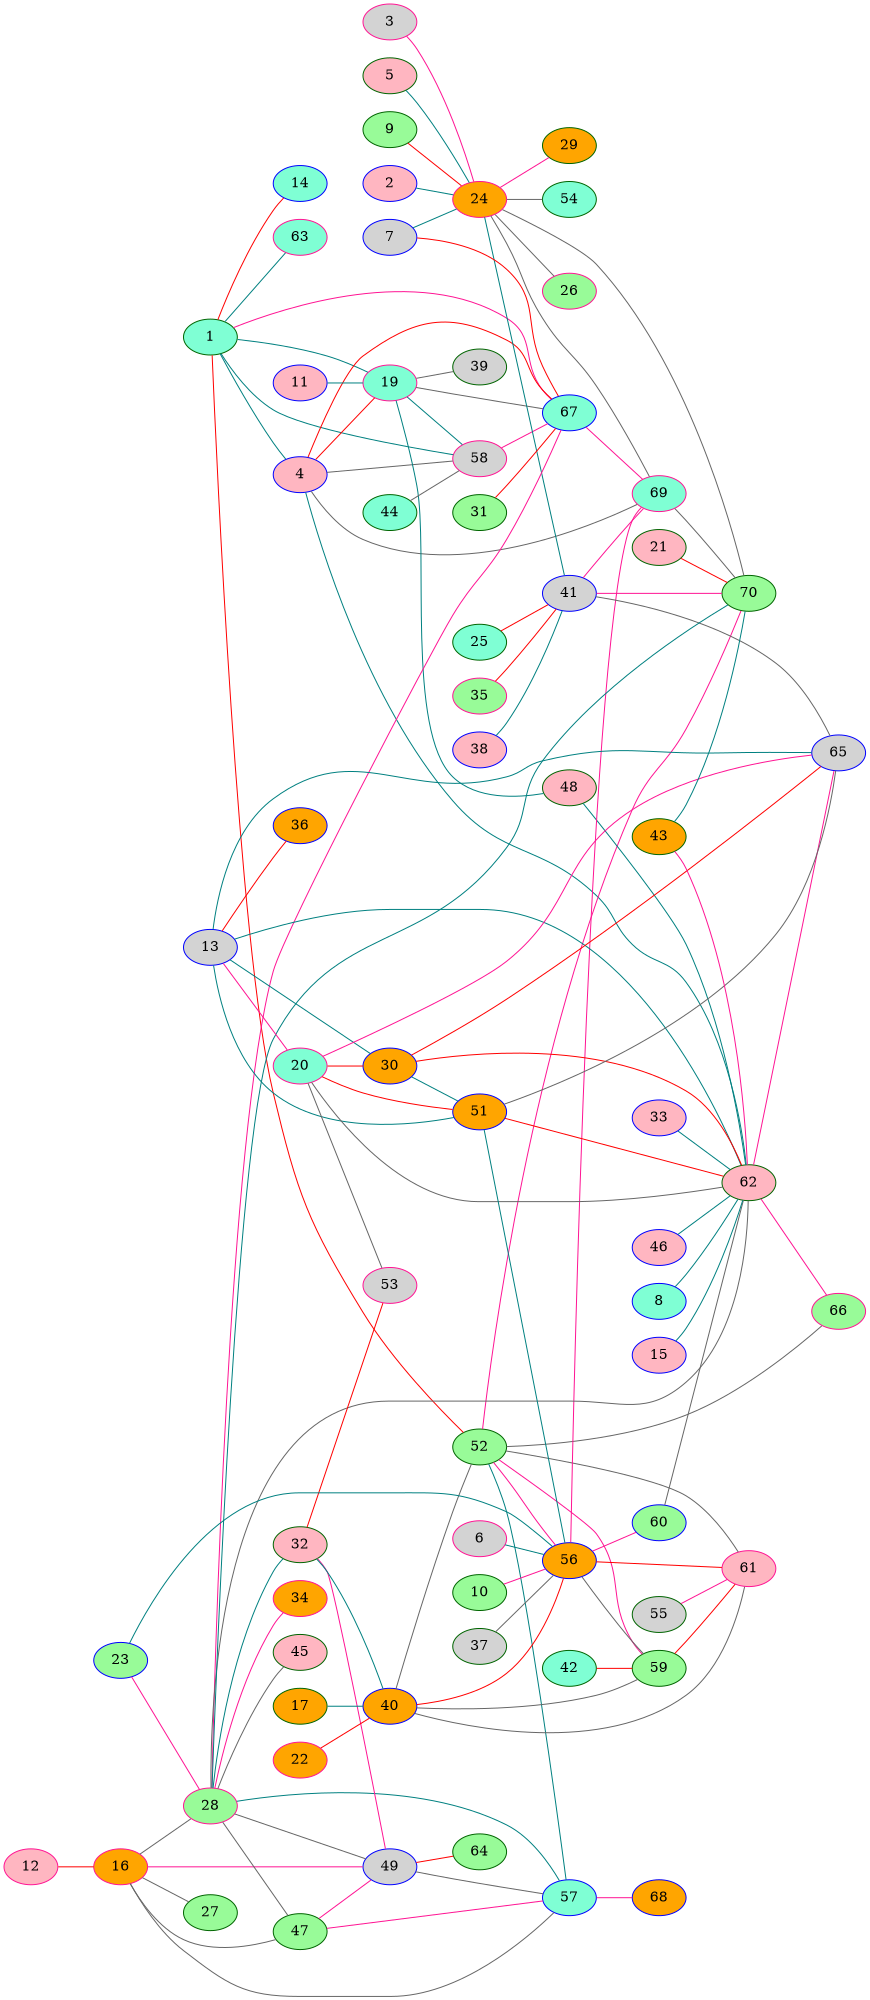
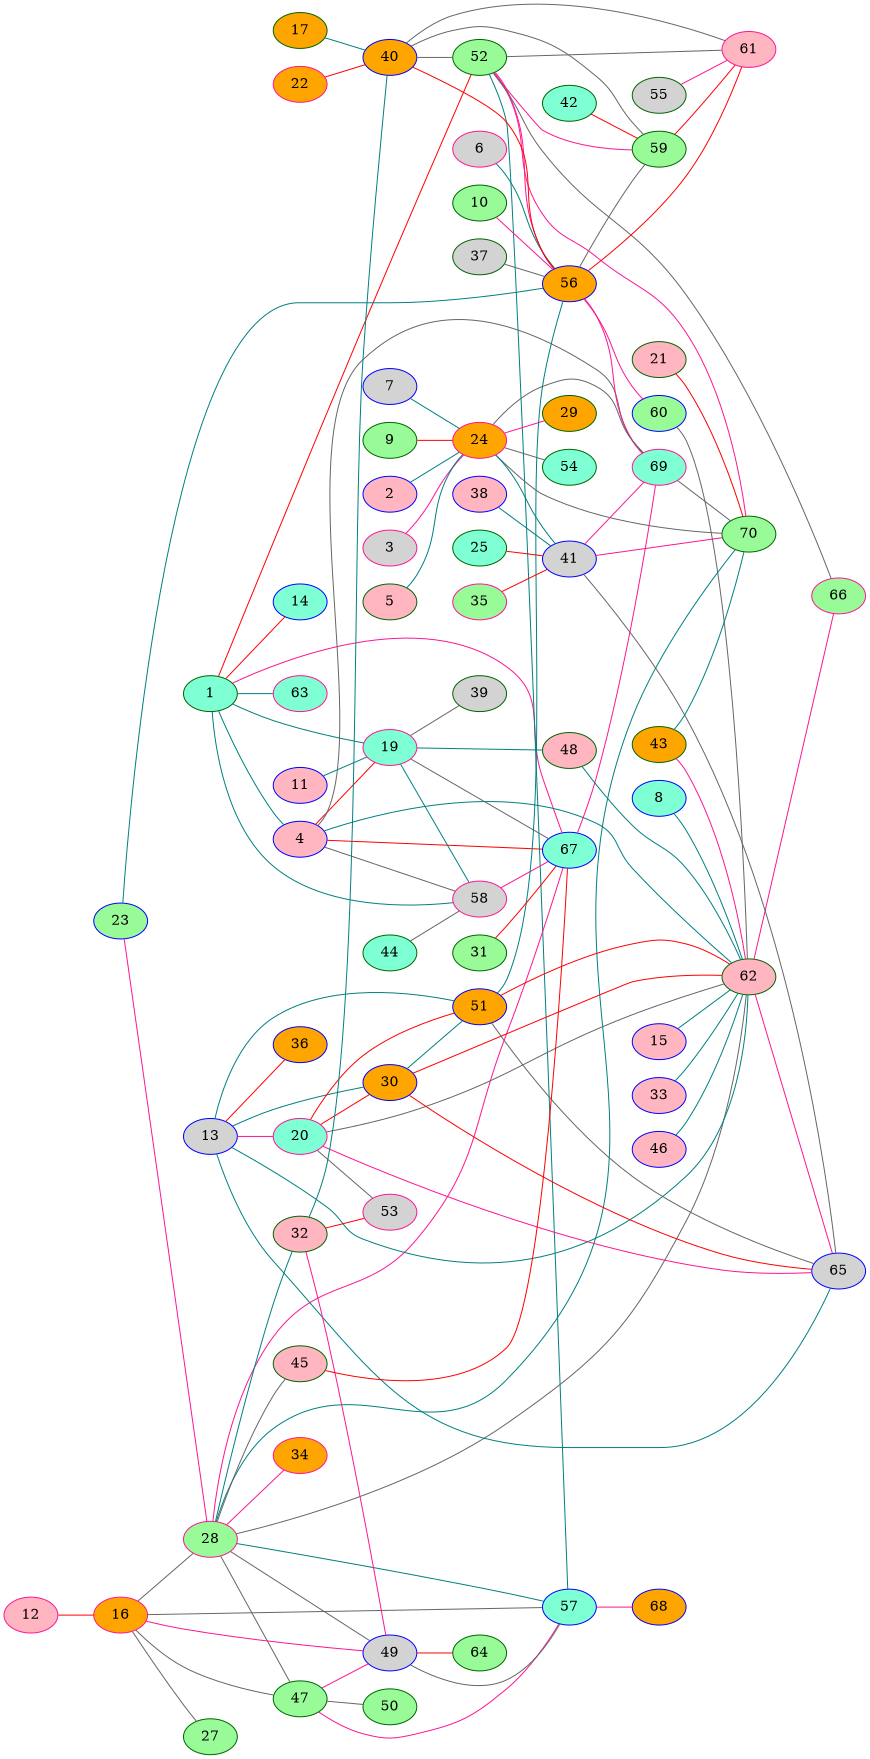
(513, 276) -> (540, 1205)
(569, 291) -> none
none -> (390, 1707)
